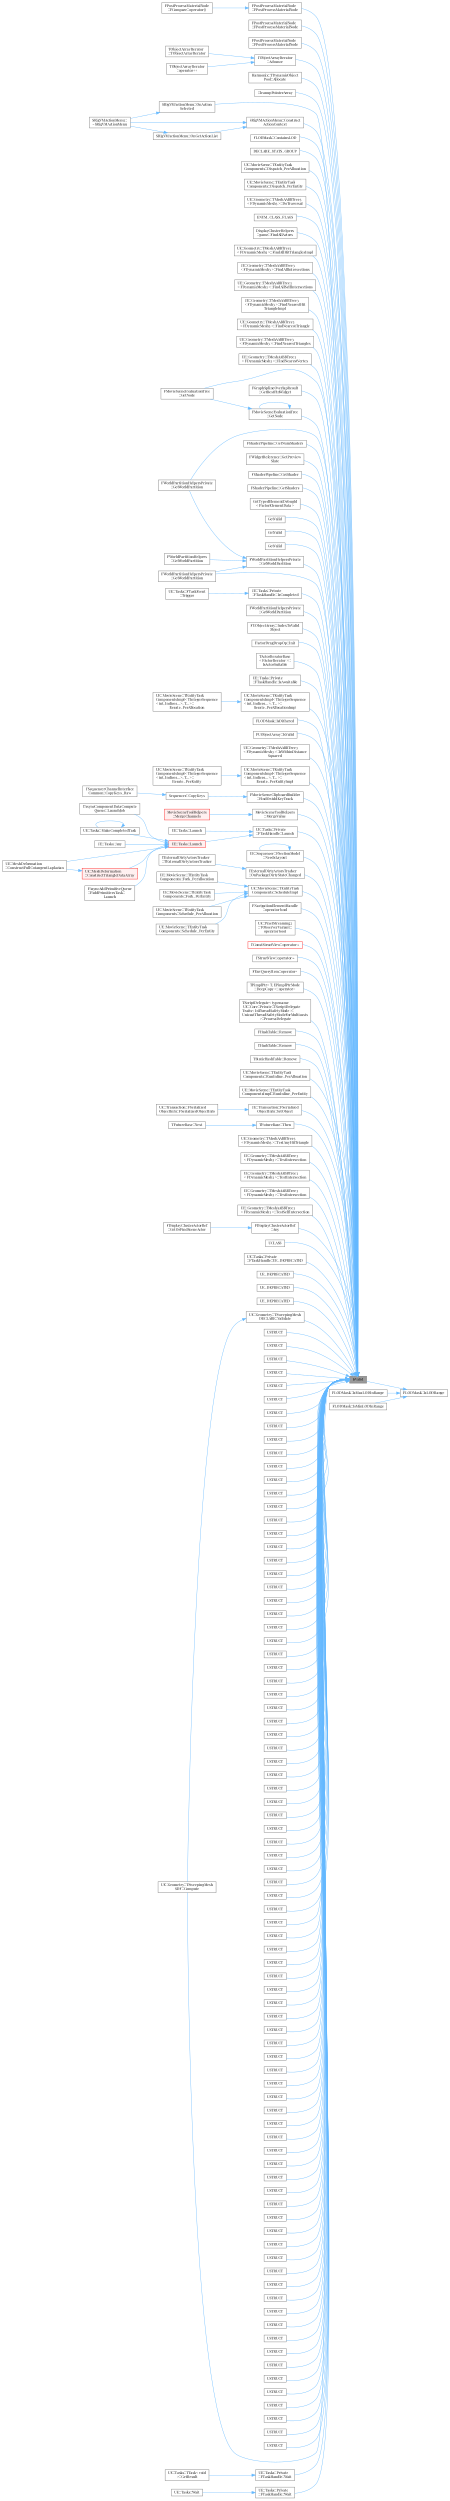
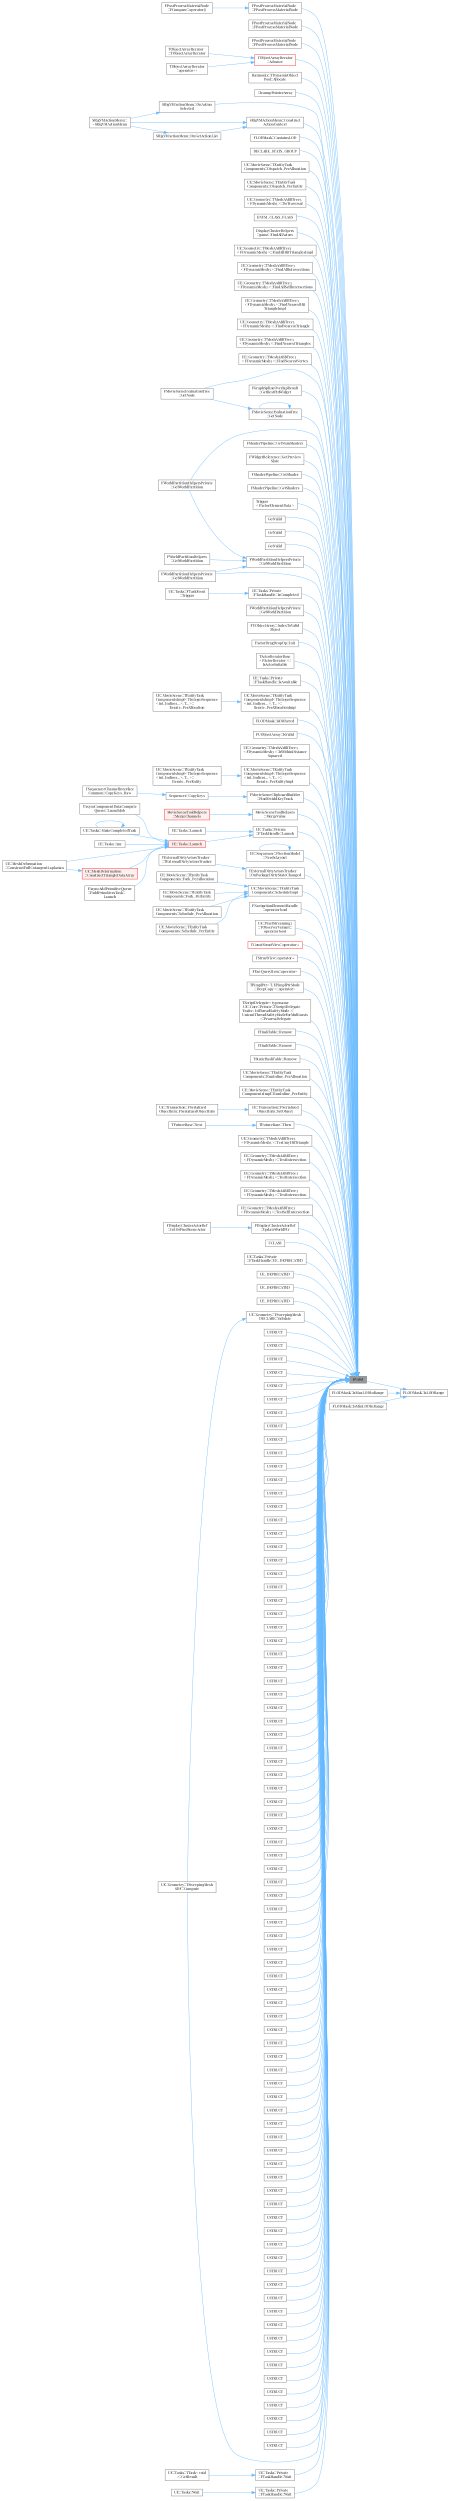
(275, 60) -> (275, 60)
(275, 504) -> (275, 504)
(275, 1228) -> (275, 1228)
